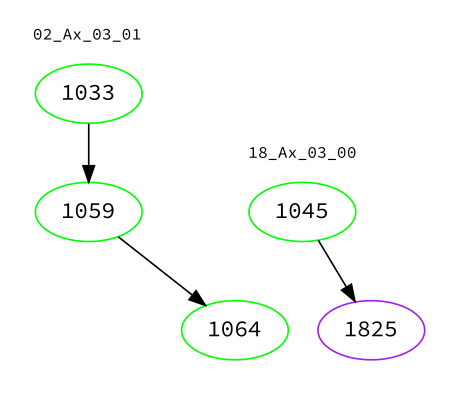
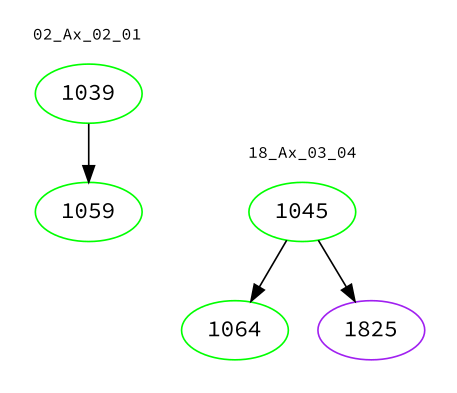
(88, 35) -> (88, 35)
(89, 94) -> (89, 94)
(303, 154) -> (303, 154)
(155, 266) -> (273, 264)
